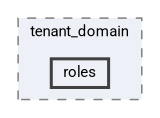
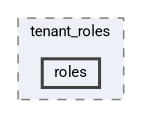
(80, 32) -> (71, 32)
